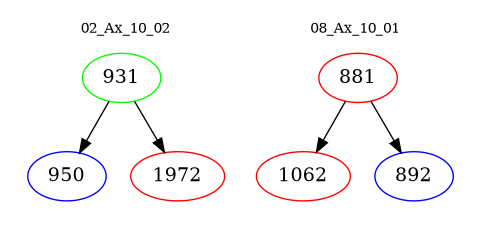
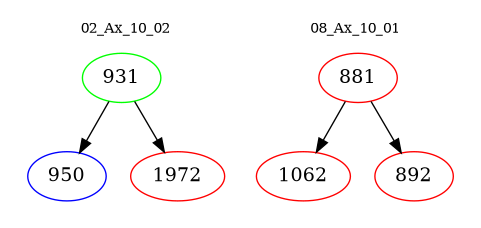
(414, 176) -> (414, 176)
